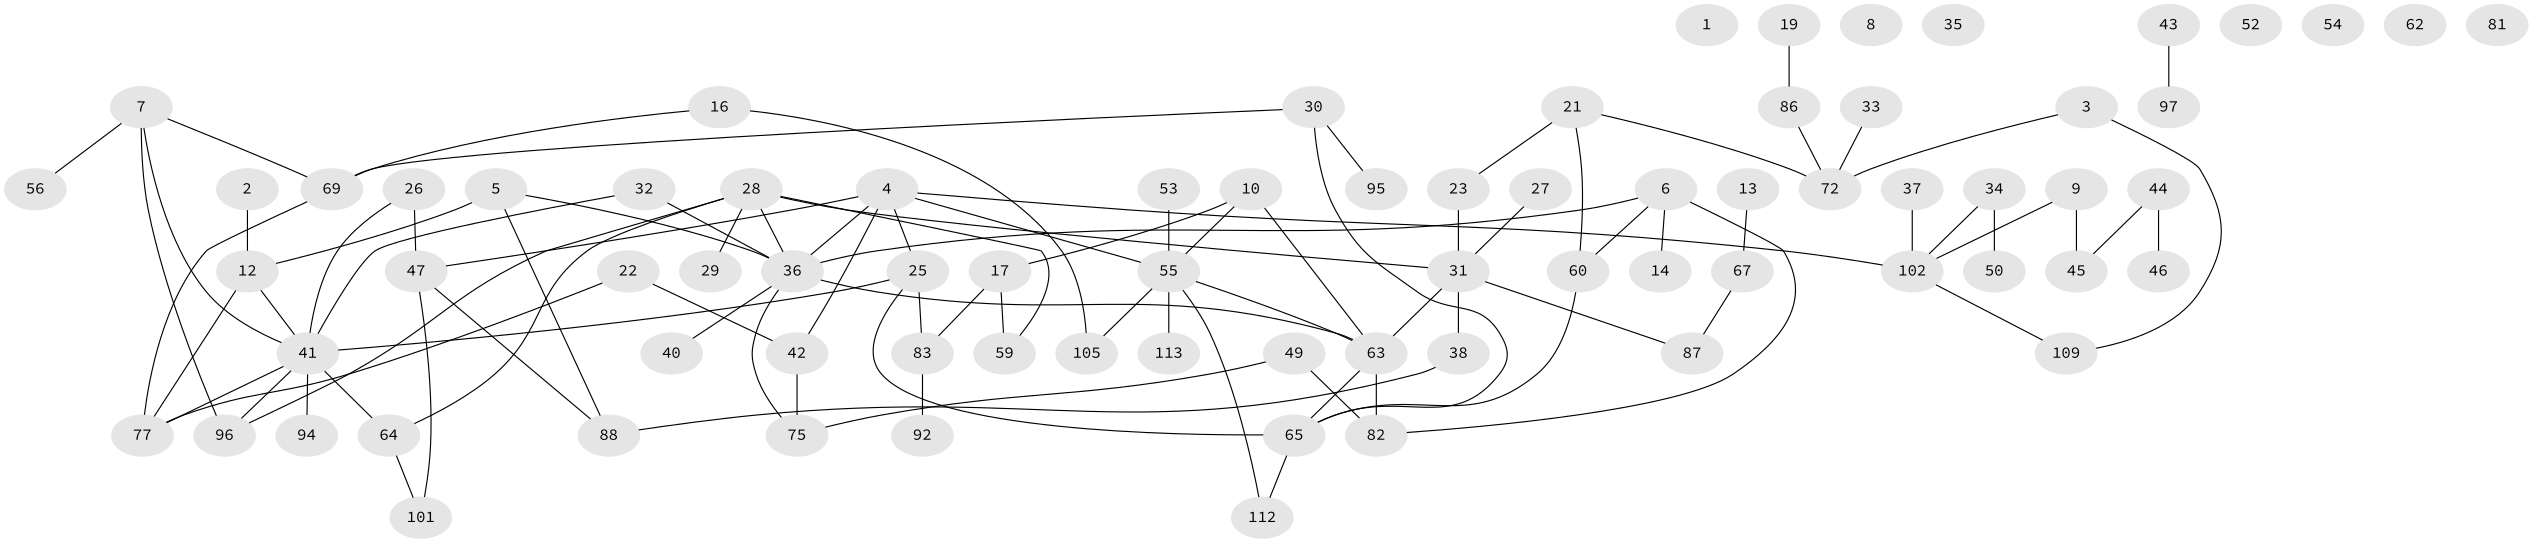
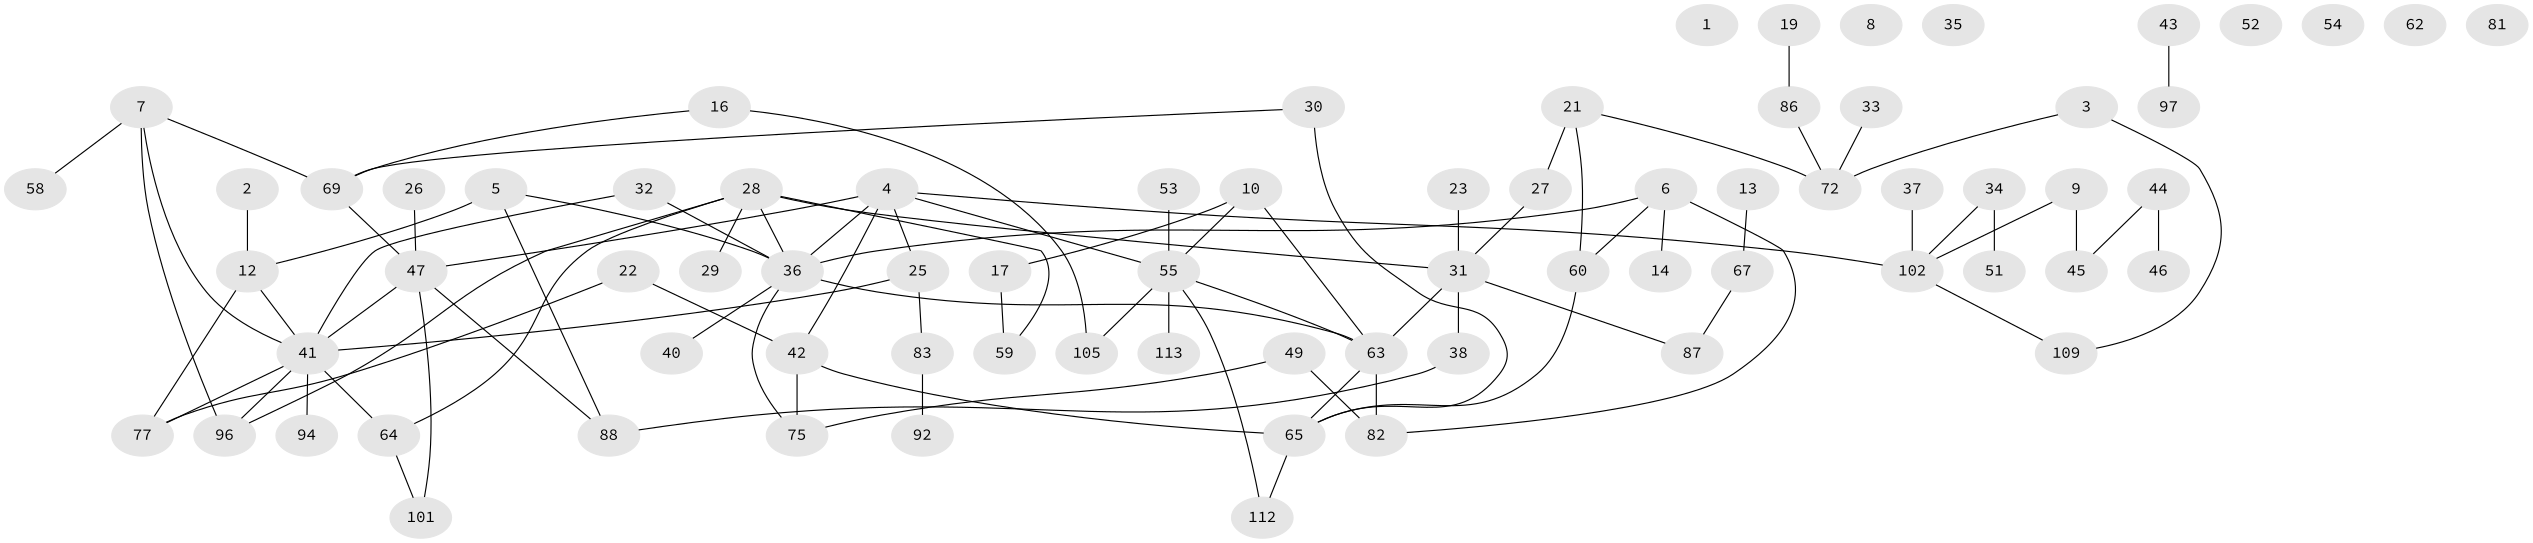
(1516, 148) -> (1556, 148)
(35, 189) -> (35, 189)
(1376, 189) -> none
(334, 257) -> (362, 312)
(1994, 271) -> (1994, 271)
(187, 278) -> (373, 229)
(961, 312) -> none
(1021, 421) -> (1096, 419)
